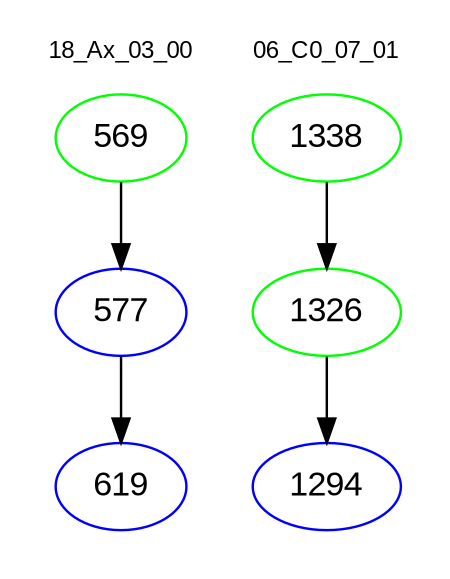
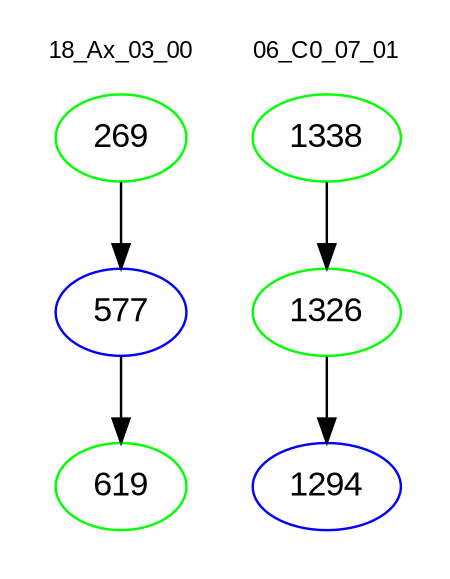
(121, 138) -> (121, 138)
(121, 487) -> (121, 487)
